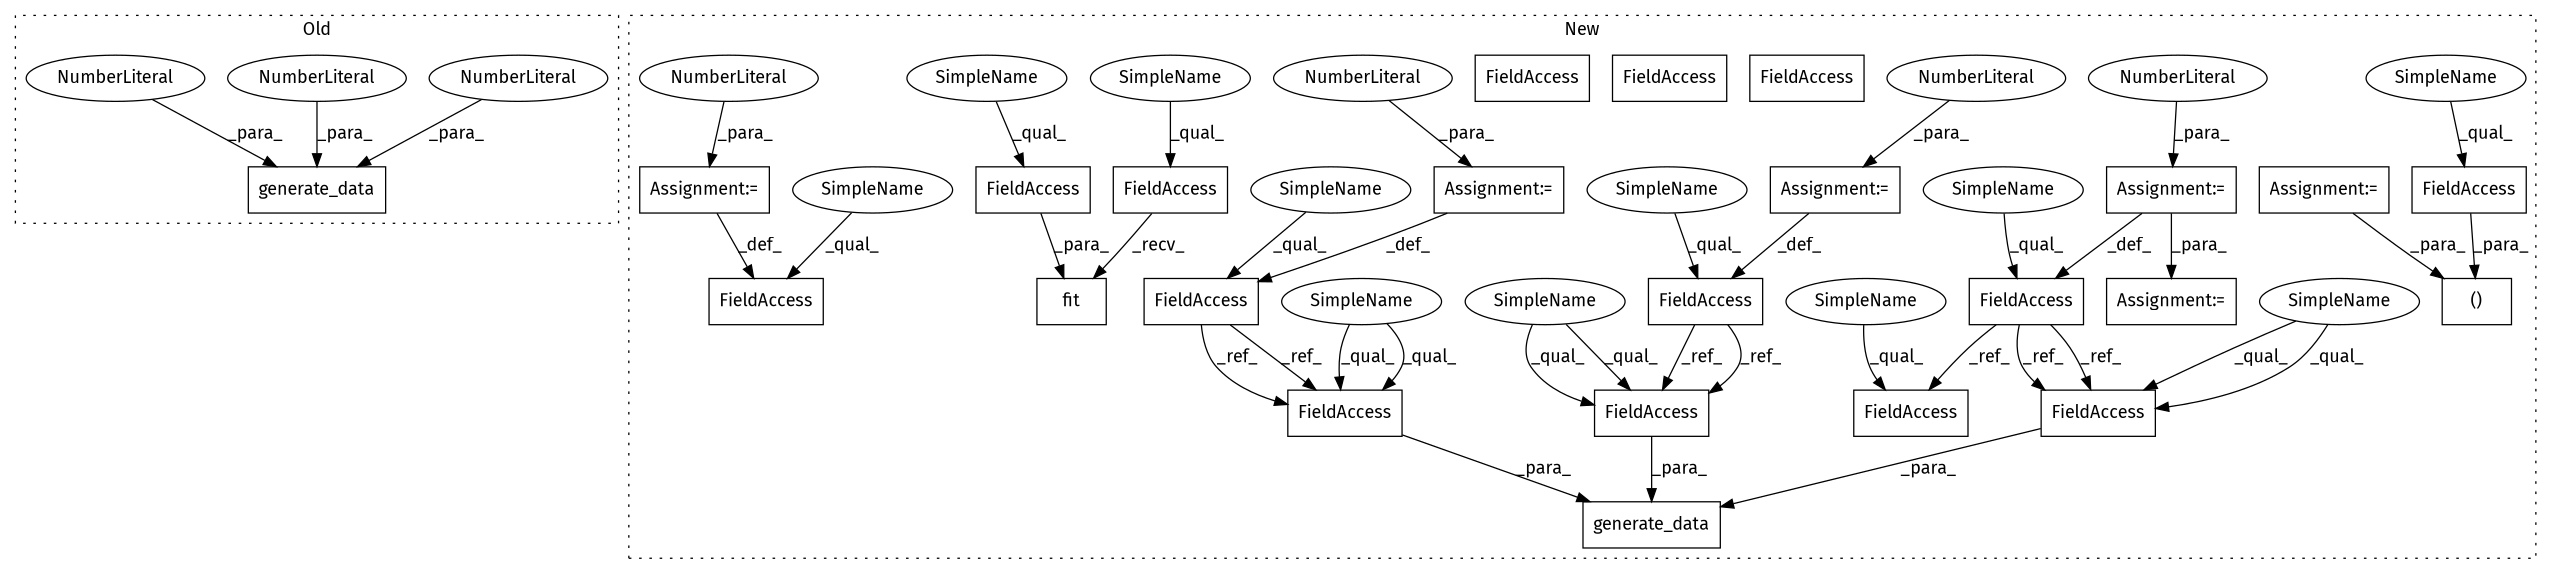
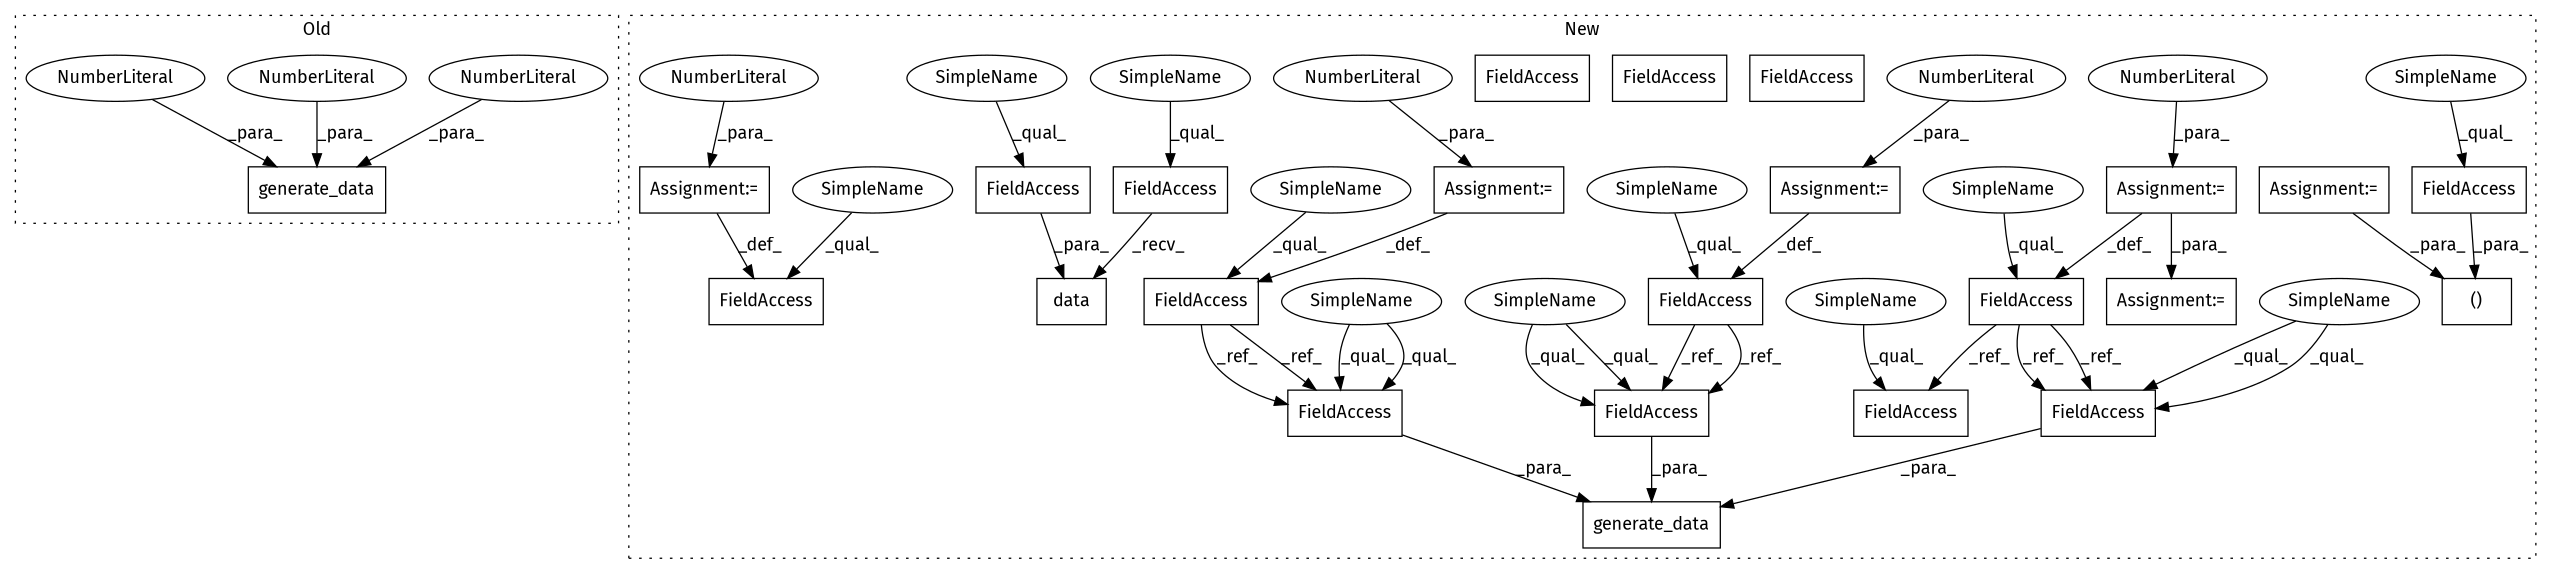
(1072, 302) -> (1072, 302)
